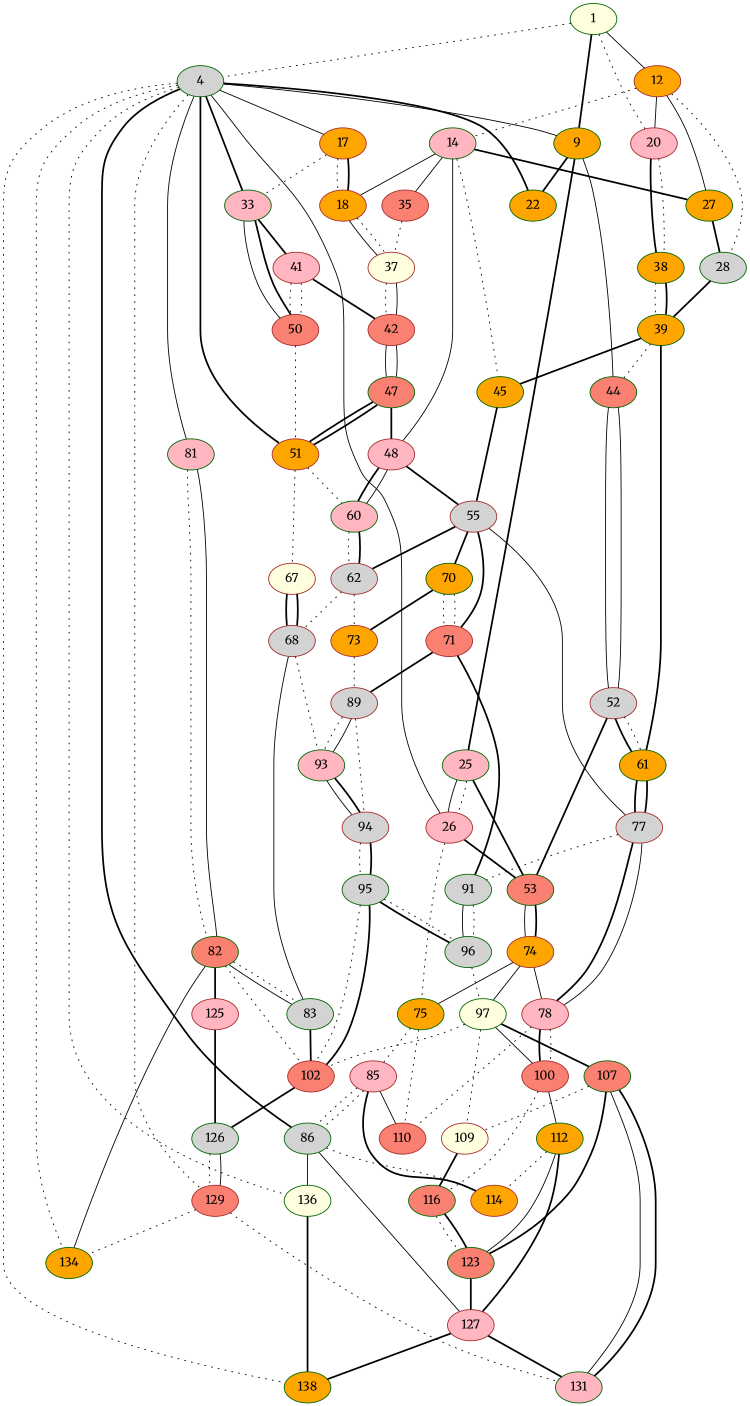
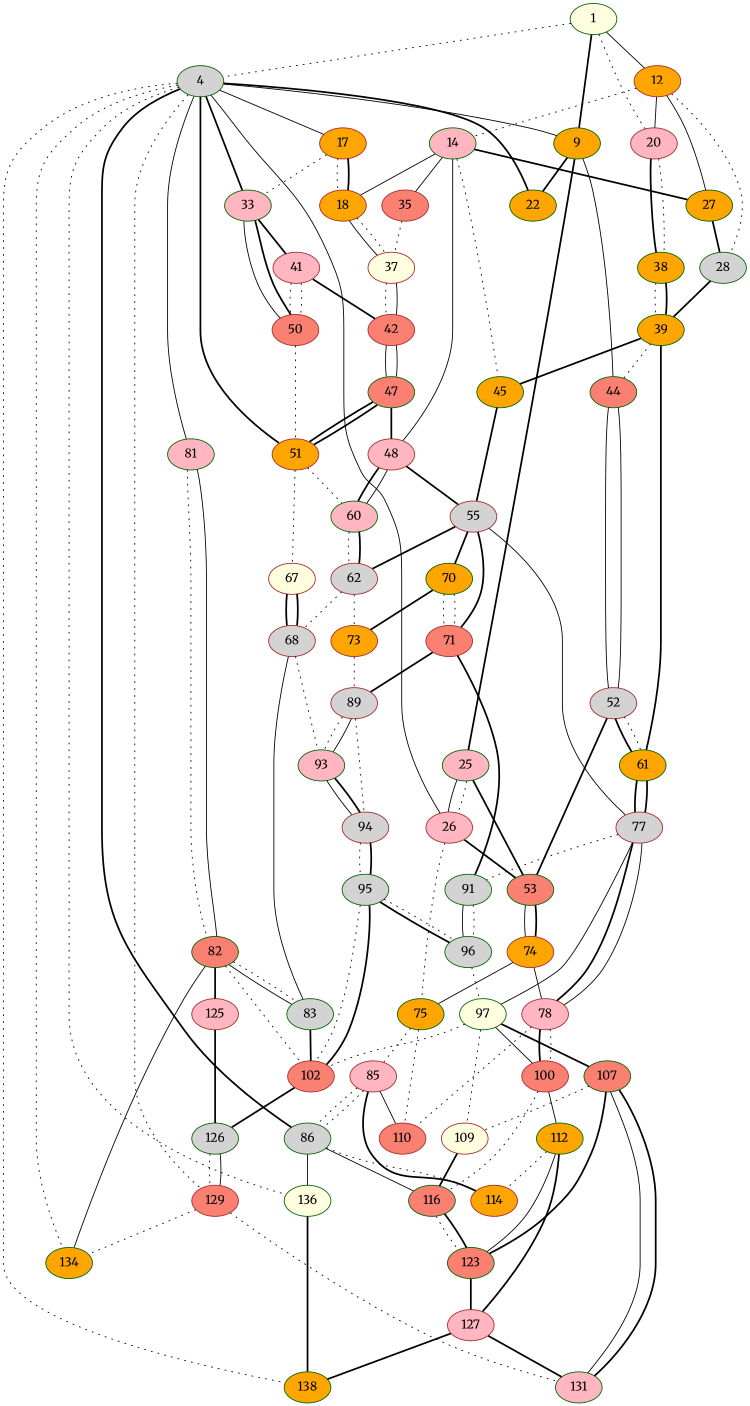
(507, 983) -> (583, 938)
(389, 1232) -> (370, 1170)
